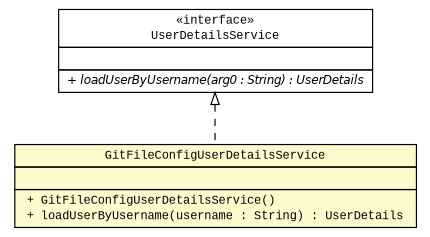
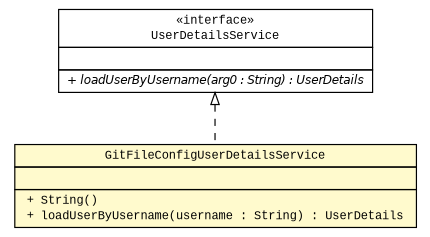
(152, 200) -> (63, 200)
